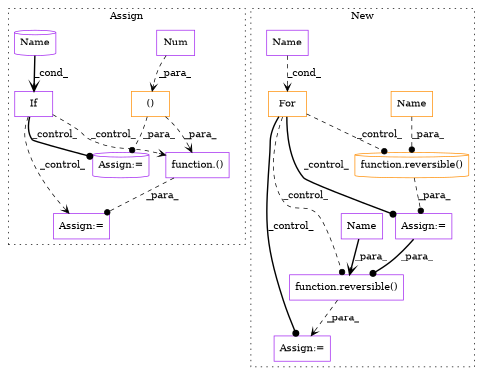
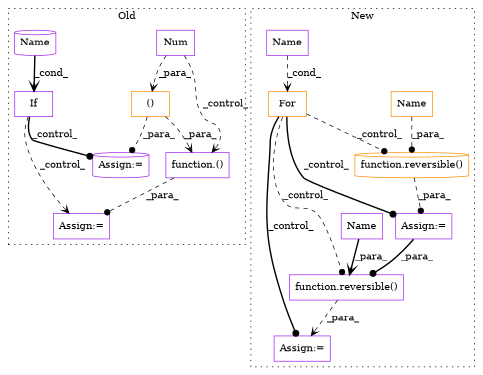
(127, 17) -> (127, 17)
(102, 144) -> (198, 105)
